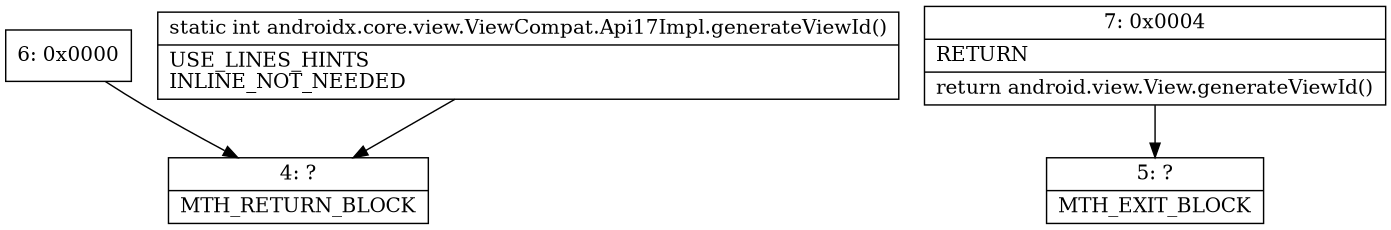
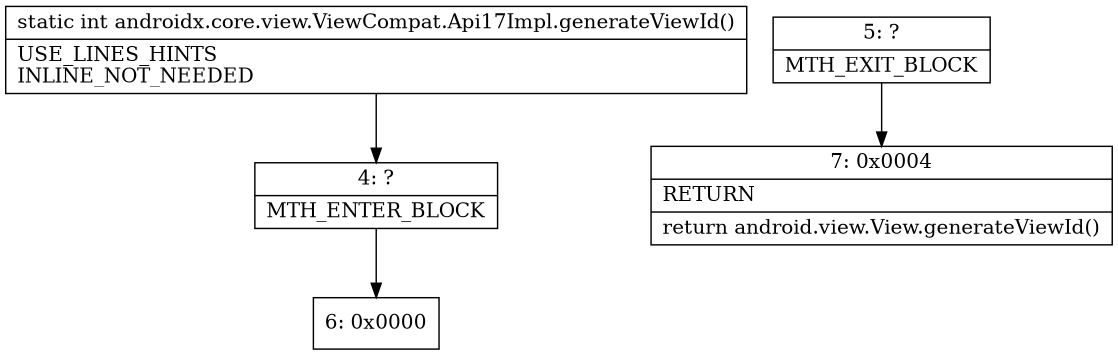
(164, 117) -> (376, 256)
(1155, 124) -> (882, 107)
(298, 206) -> (376, 211)
